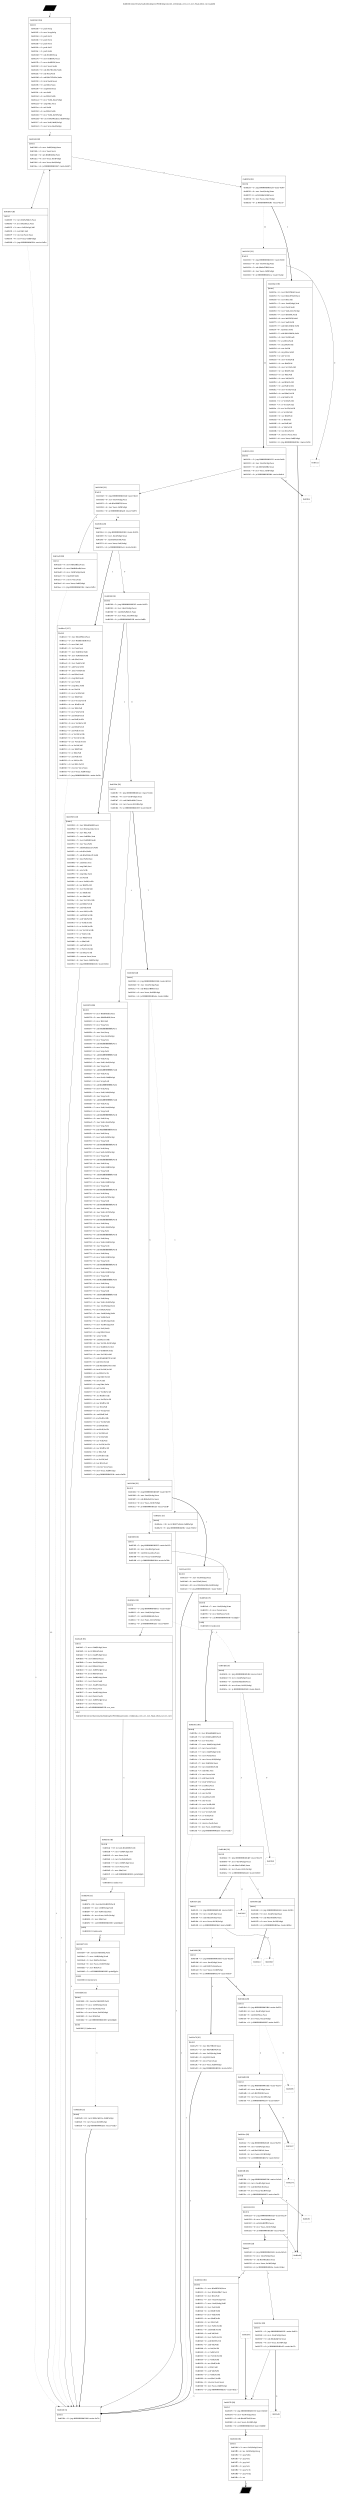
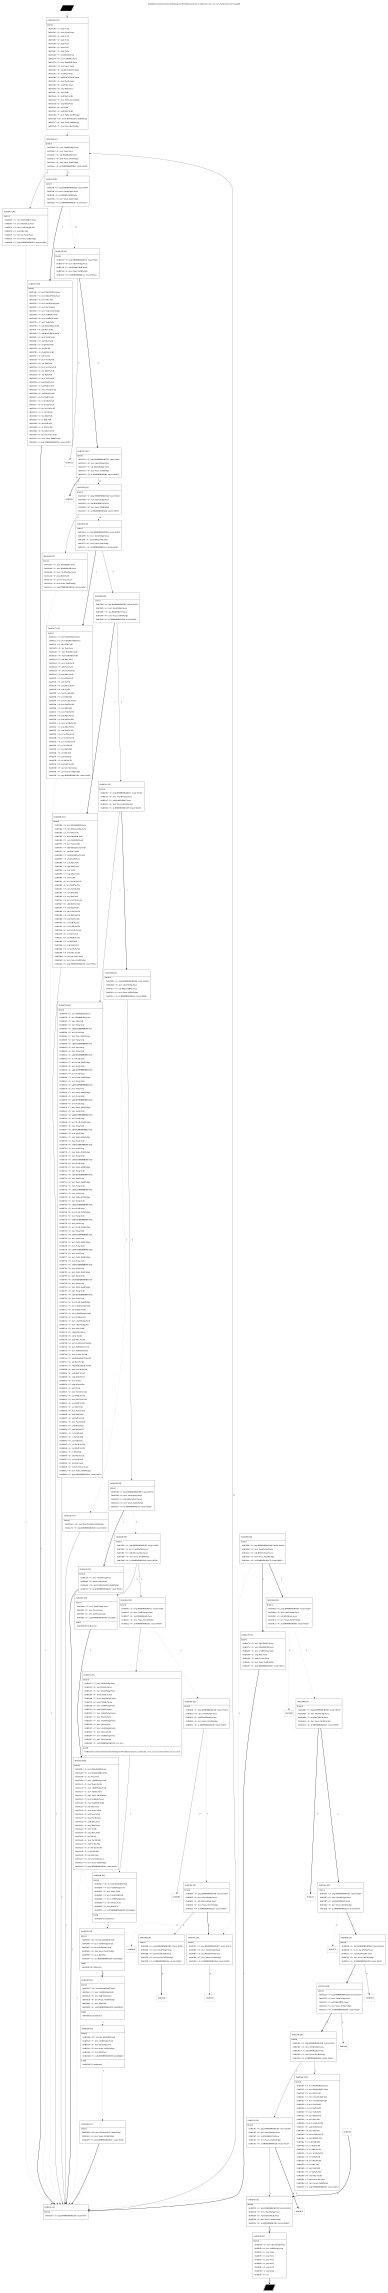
(298, 1348) -> (40, 1327)
(212, 1937) -> (238, 1749)
